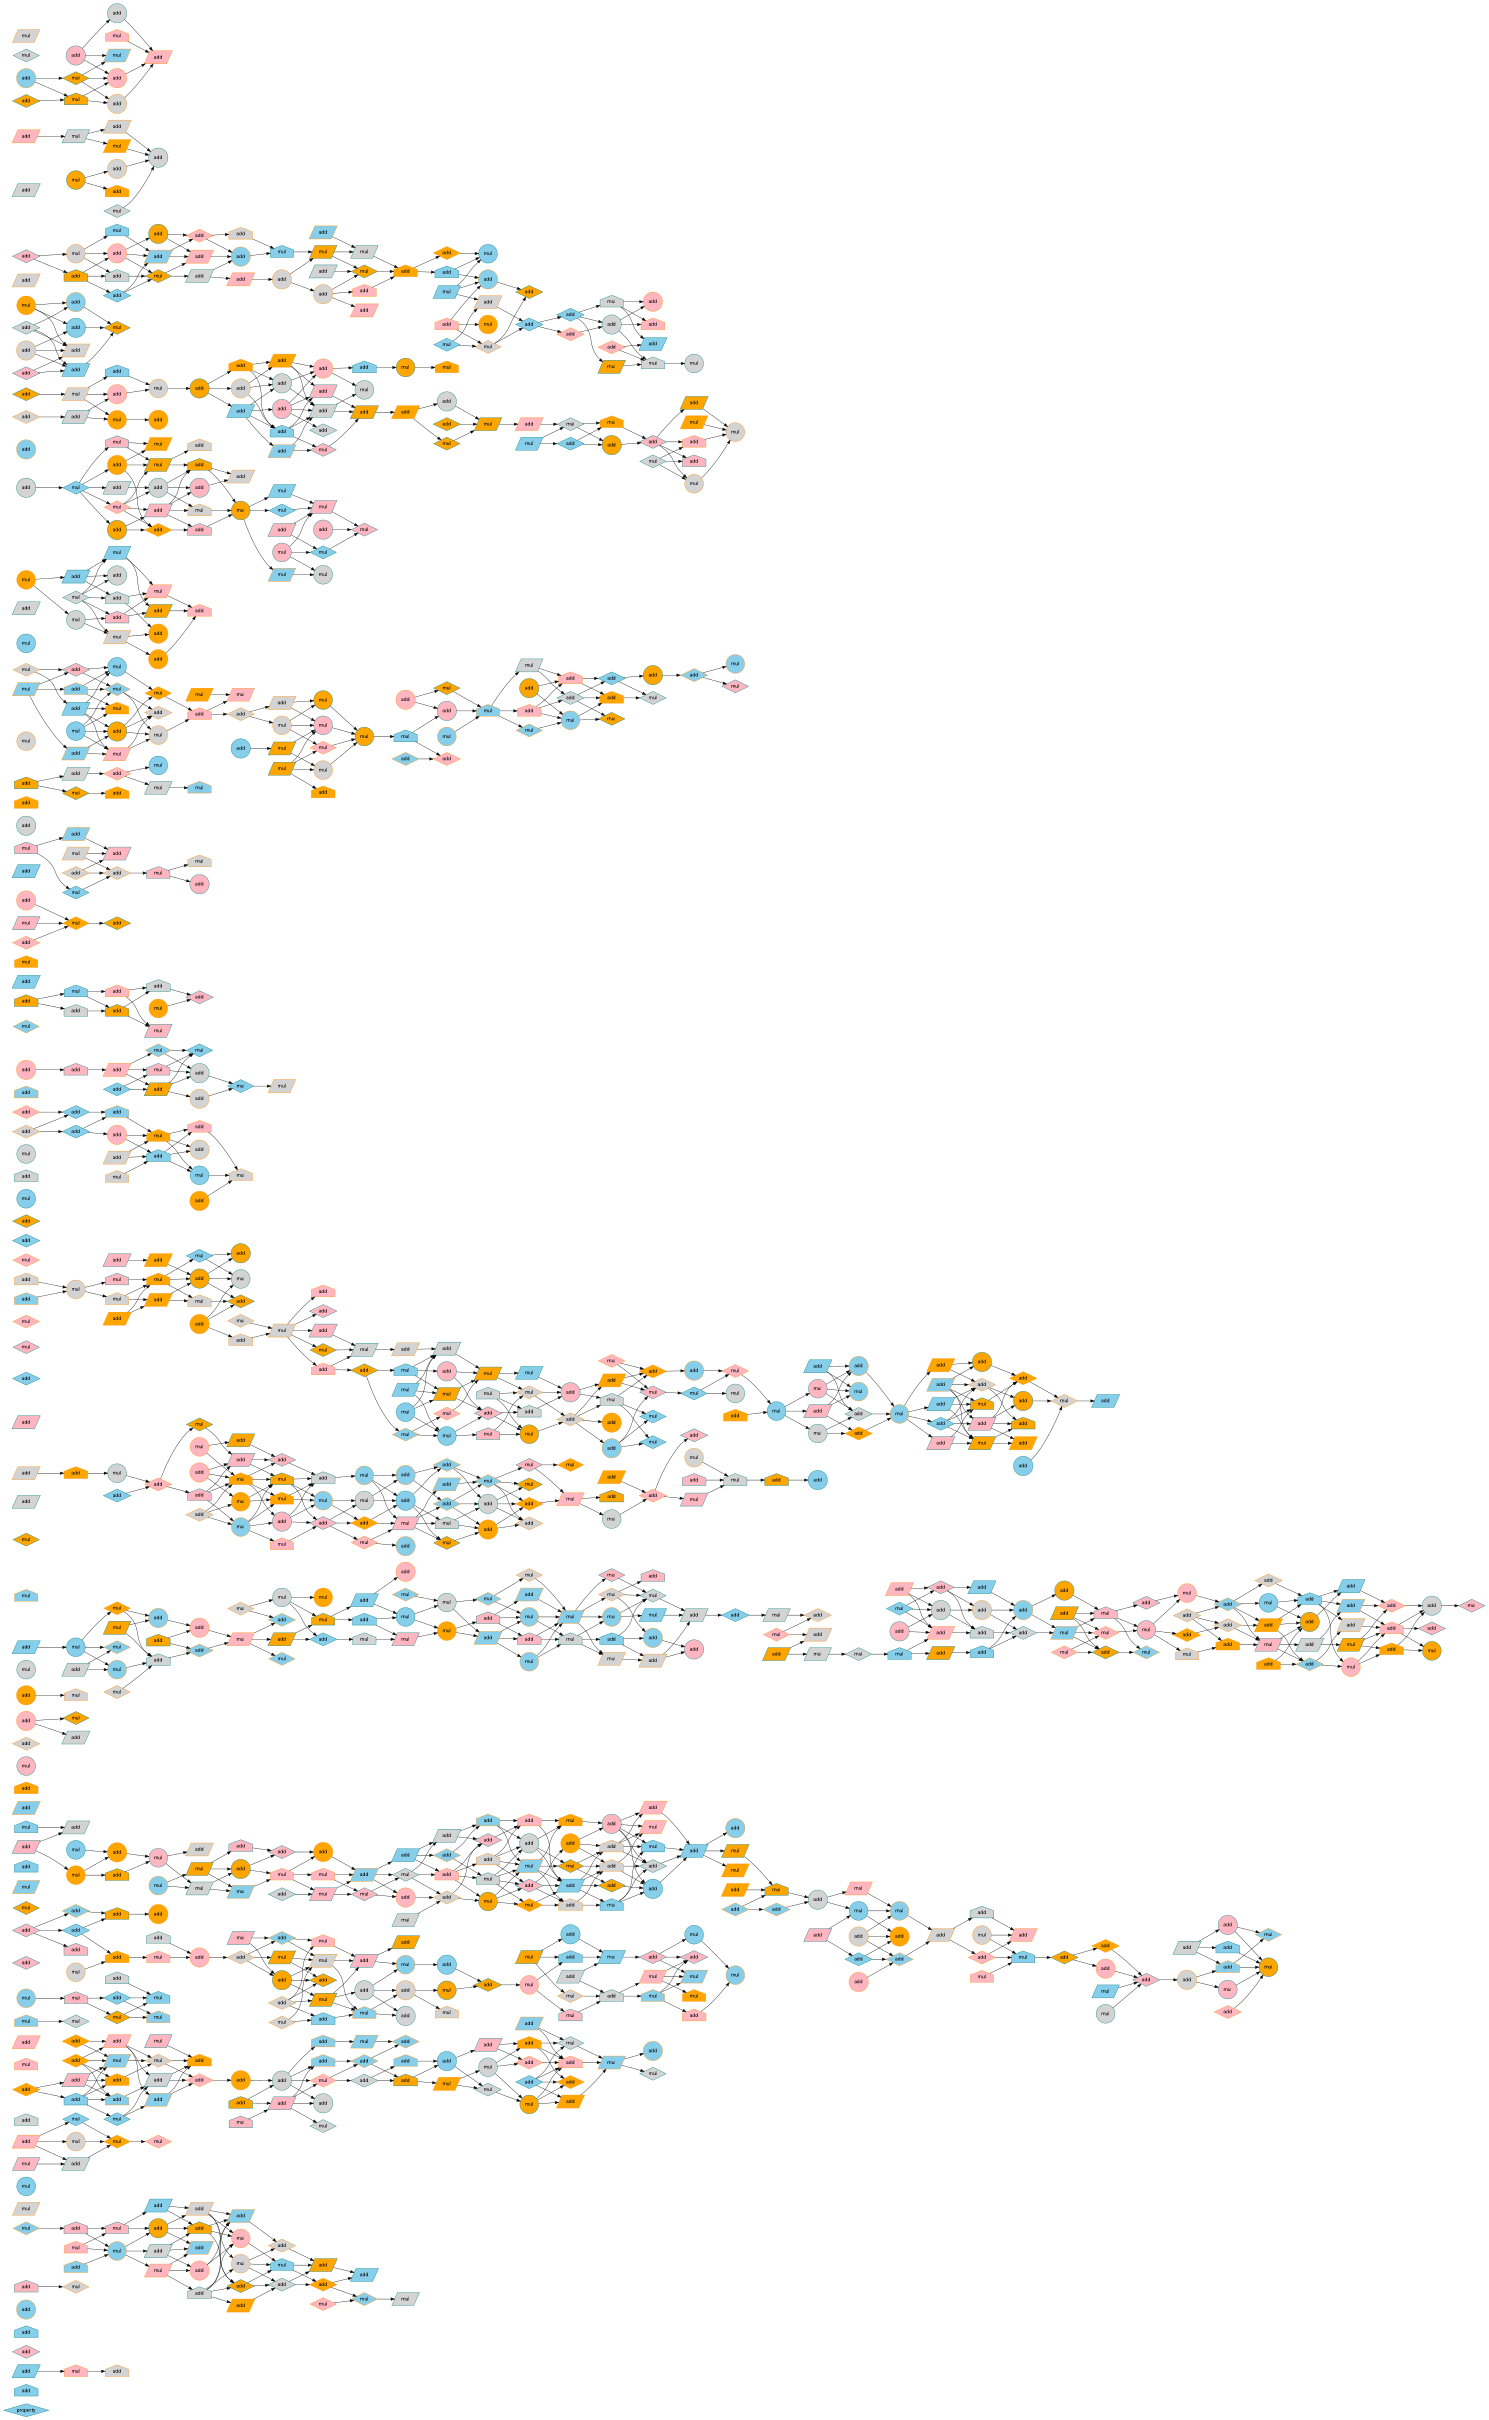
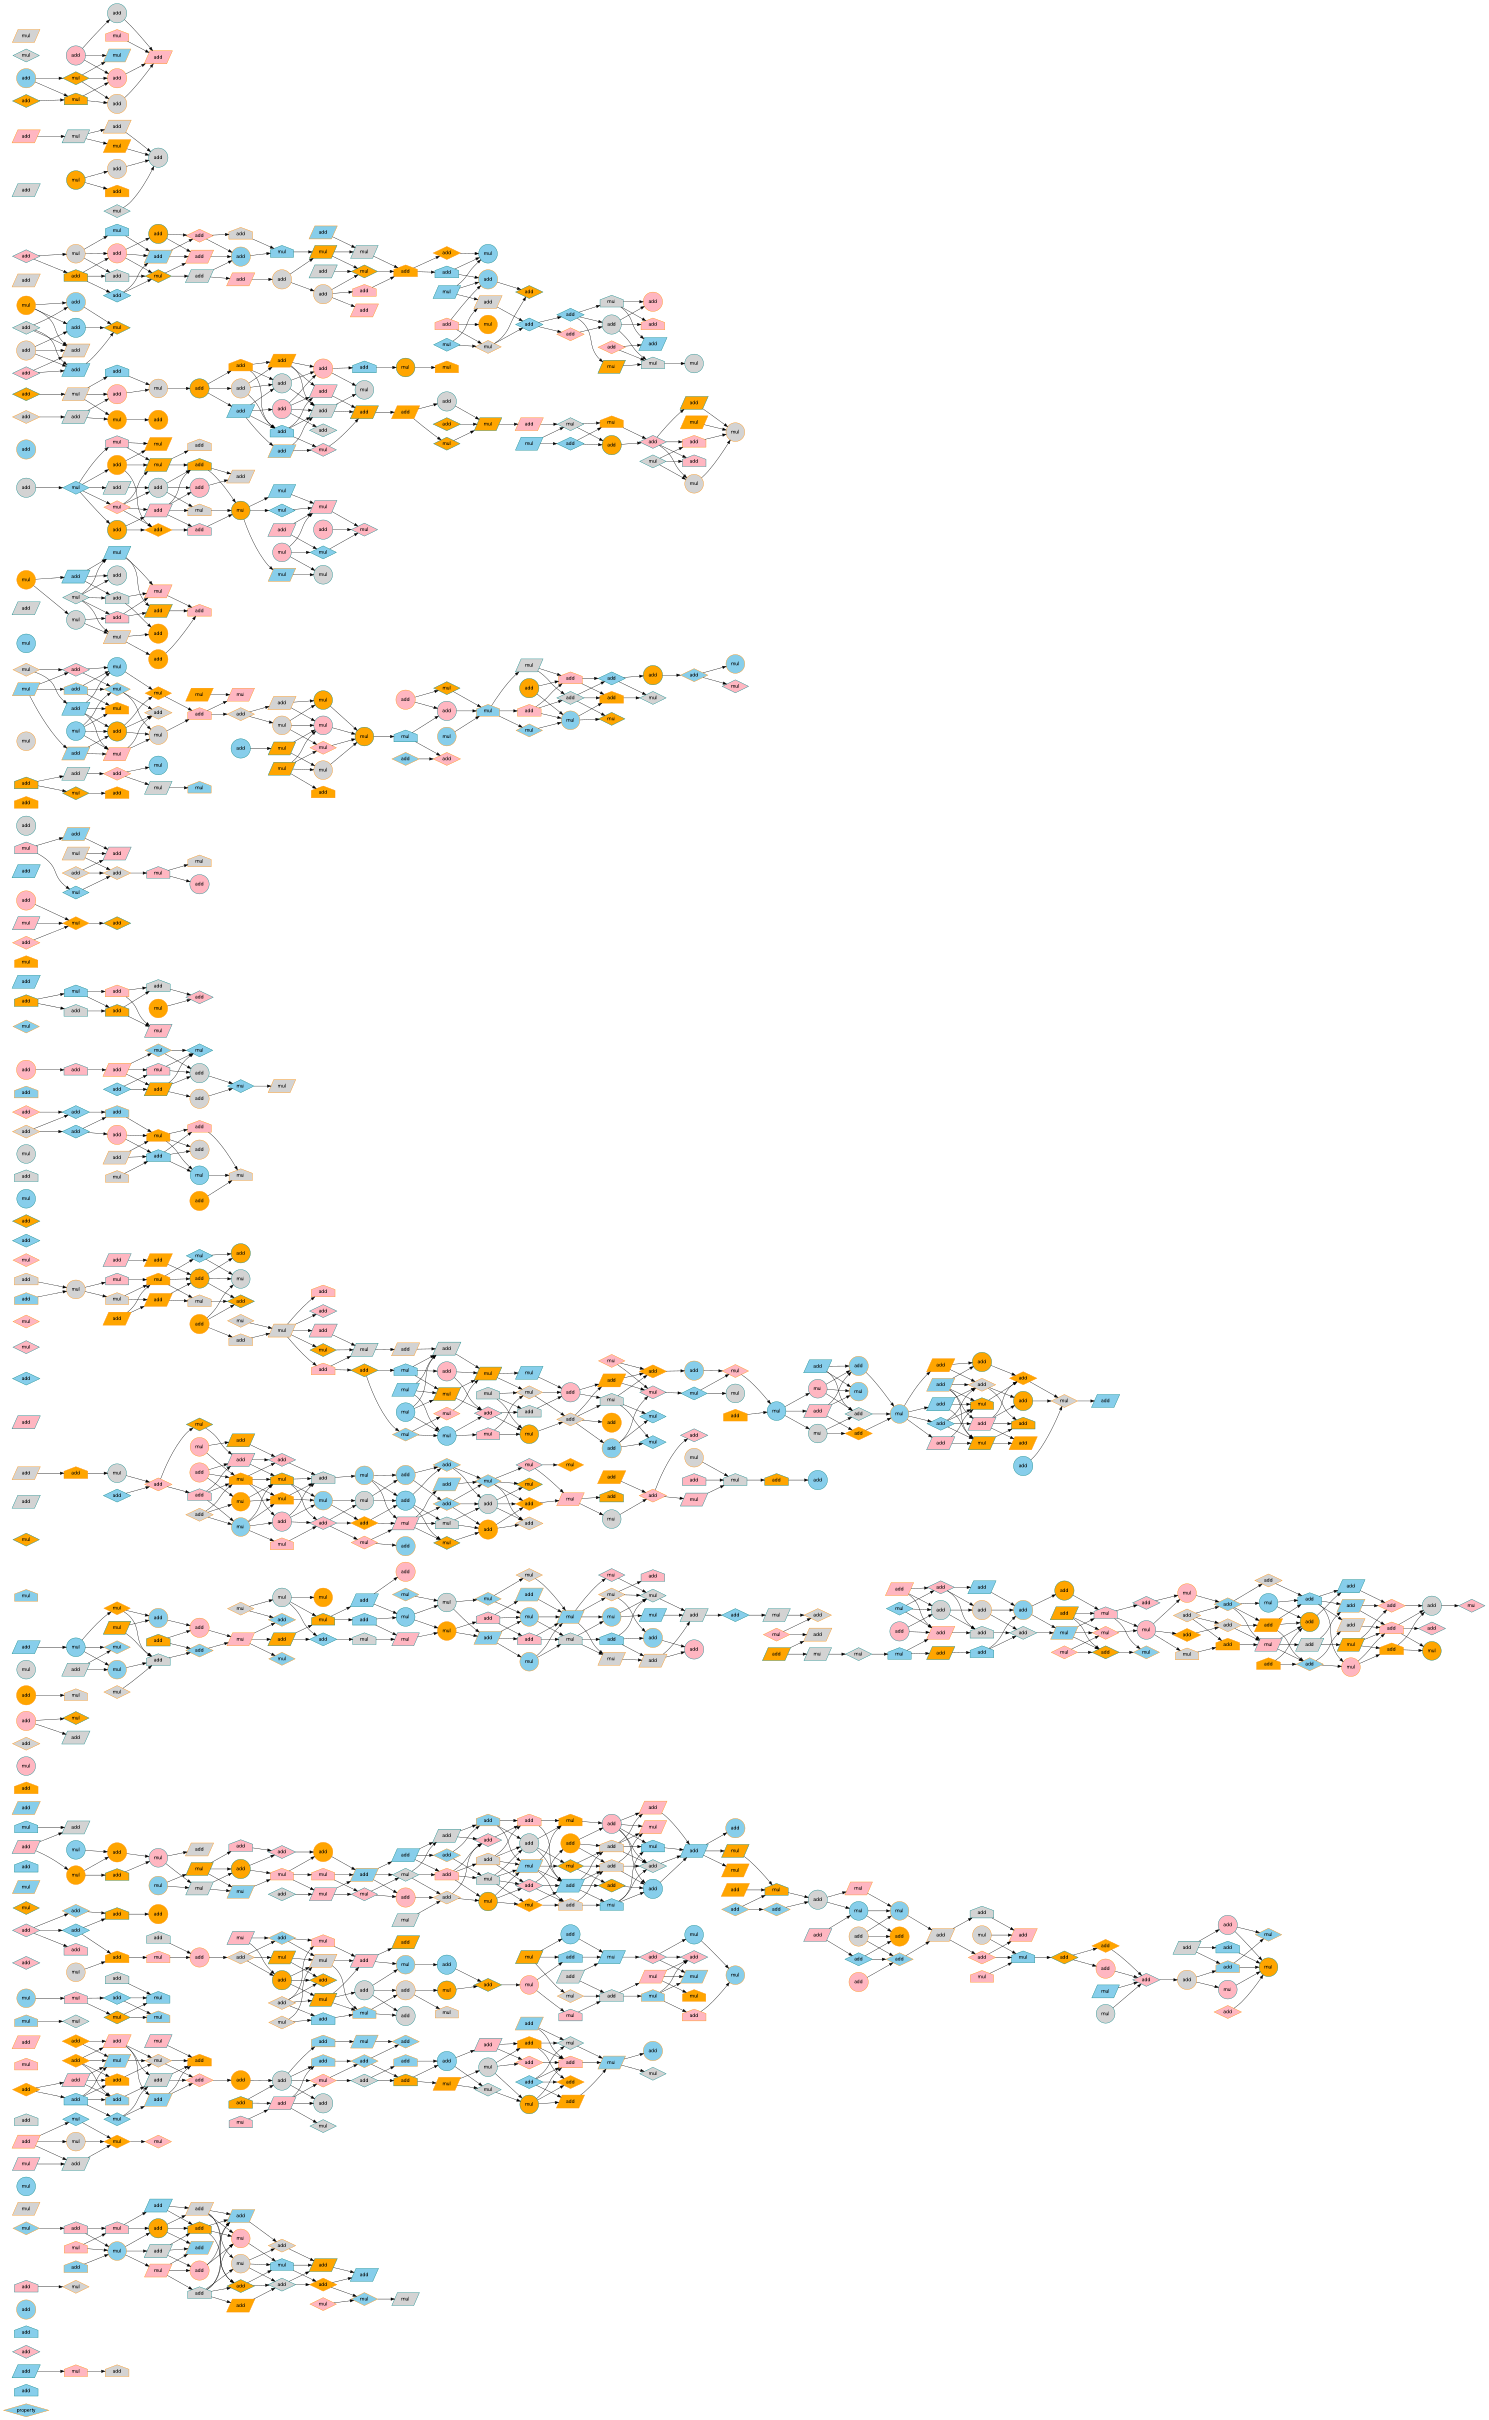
(26, 2410) -> (26, 2410)
